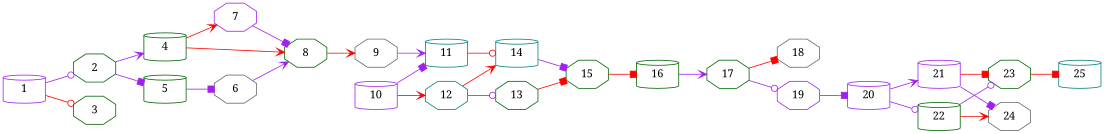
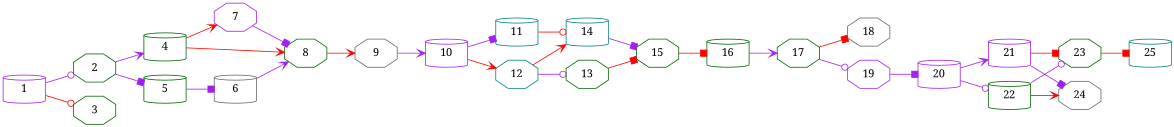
(407, 53) -> (407, 53)
(235, 89) -> (235, 89)
